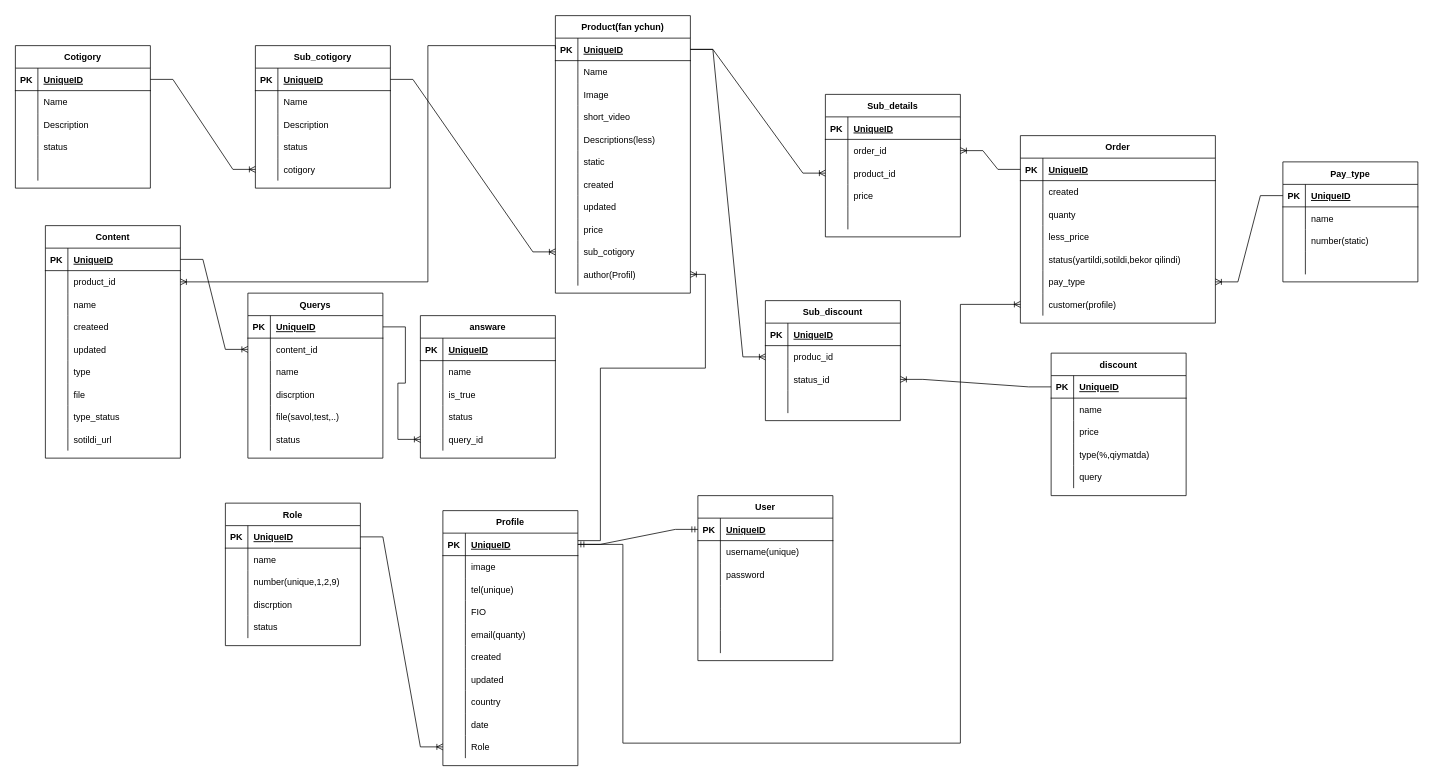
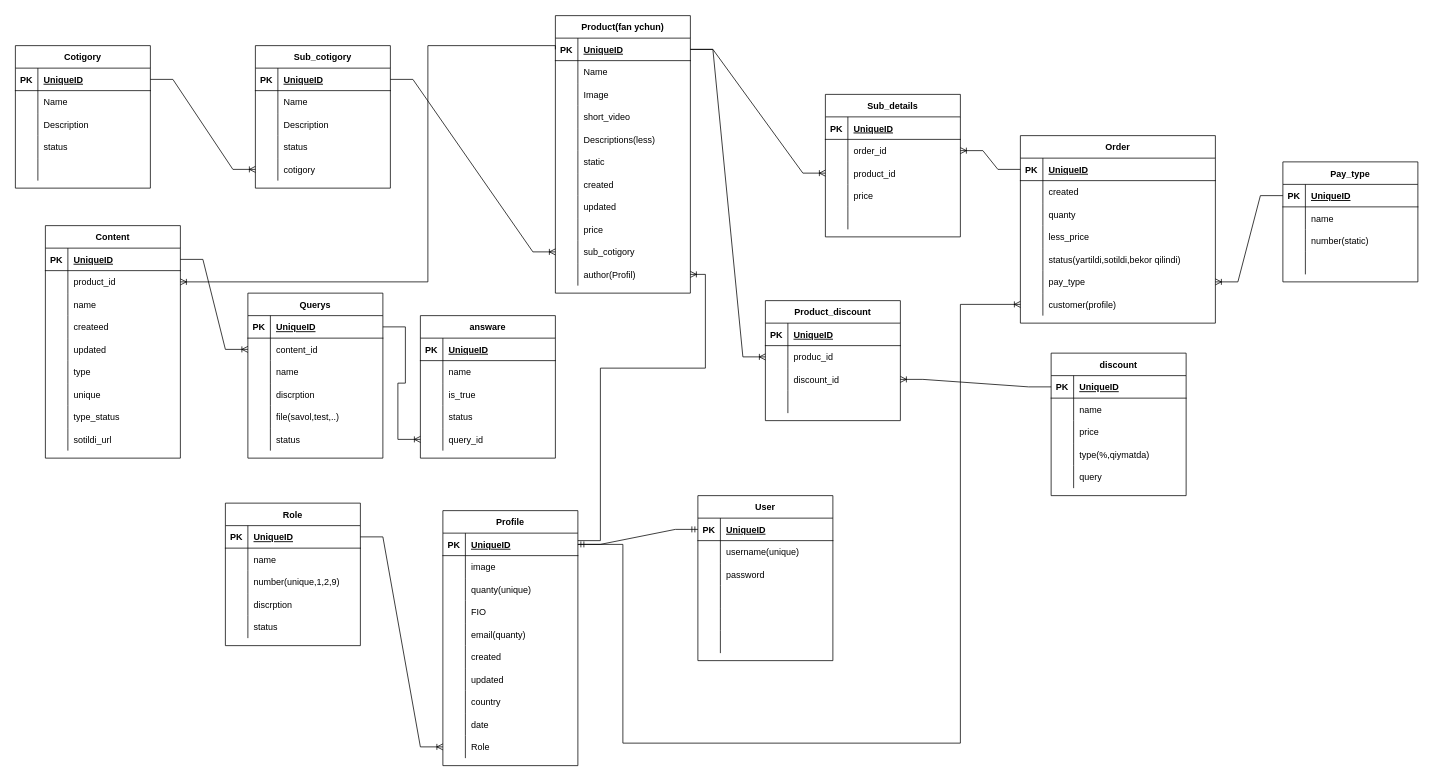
(833, 312) -> (833, 312)
(815, 380) -> (819, 380)
(81, 395) -> (87, 395)
(496, 590) -> (505, 590)
